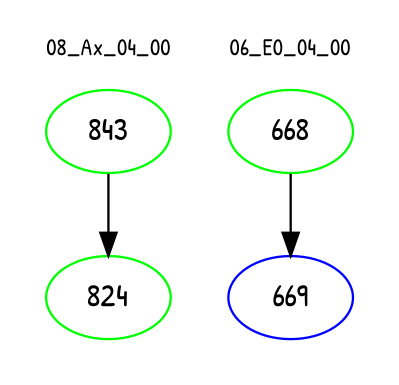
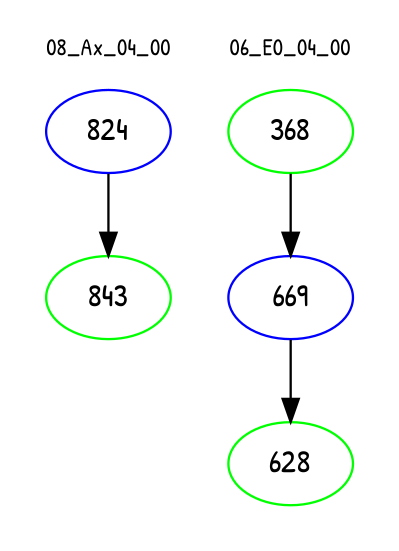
(291, 131) -> (291, 131)
(108, 203) -> (108, 203)
(108, 298) -> (108, 131)
none -> (291, 464)
